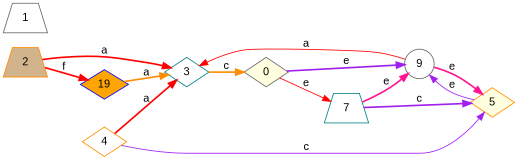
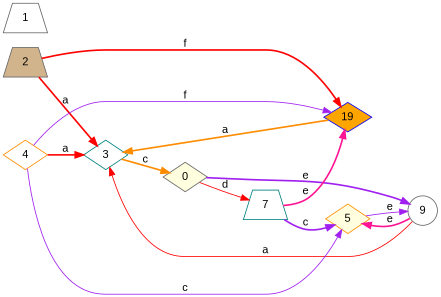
(25, 62) -> (25, 62)
(306, 83) -> (225, 185)
(383, 92) -> (319, 188)
none -> (171, 102)
